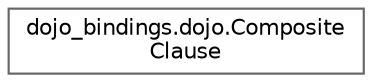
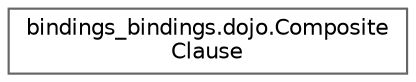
(186, 41) -> (208, 41)
